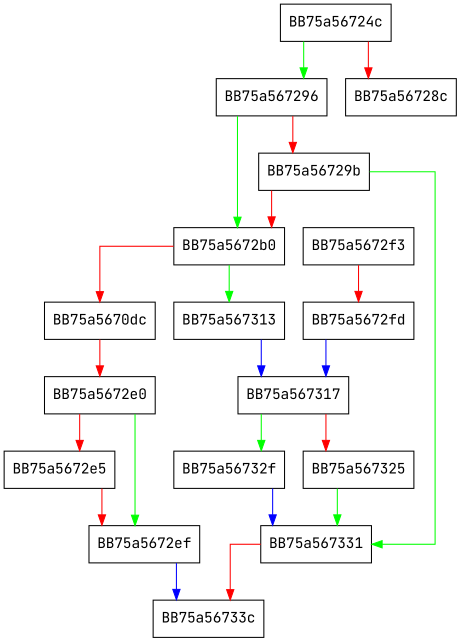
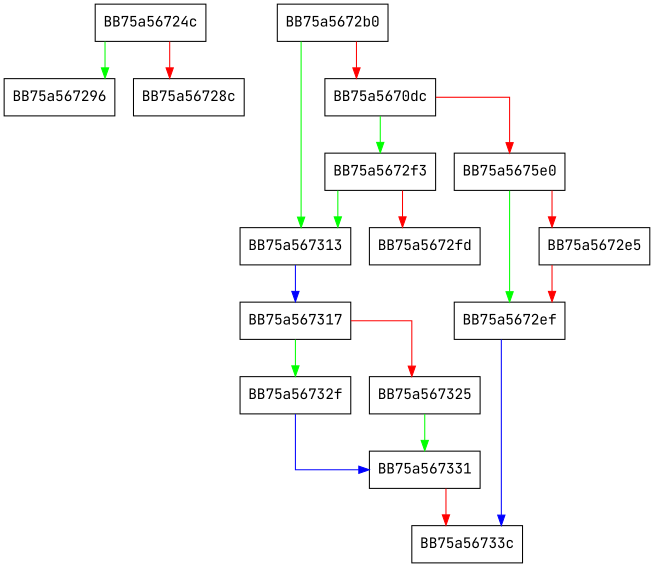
none -> (380, 129)
(237, 167) -> none
(314, 172) -> none
none -> (338, 204)
(326, 353) -> none
(100, 395) -> (510, 172)
